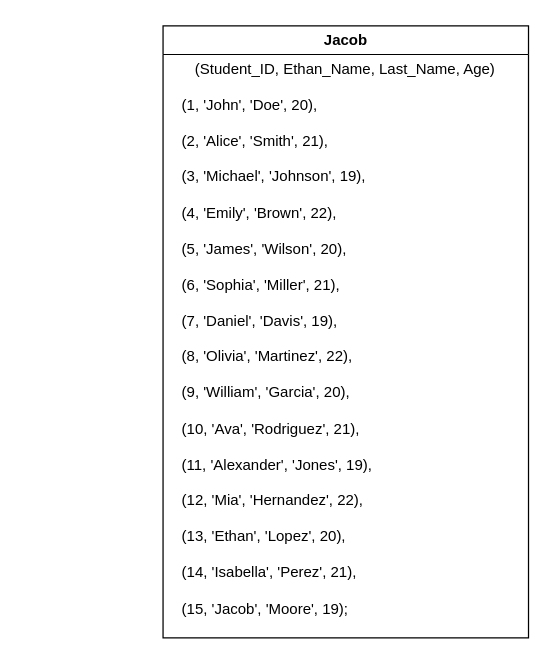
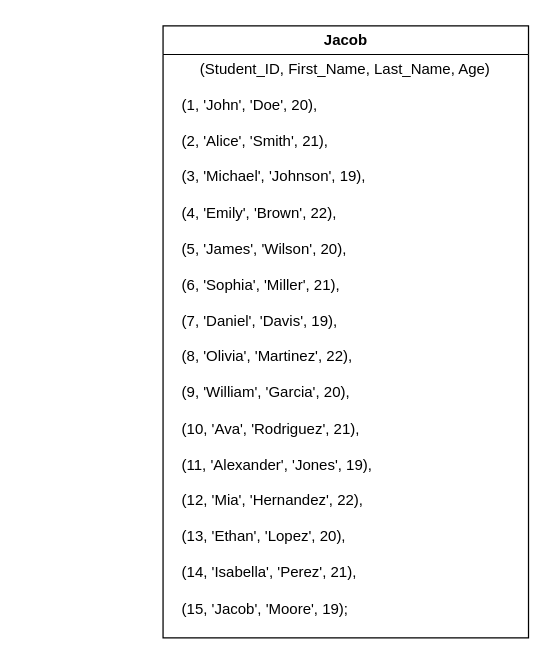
(346, 69) -> (346, 69)
